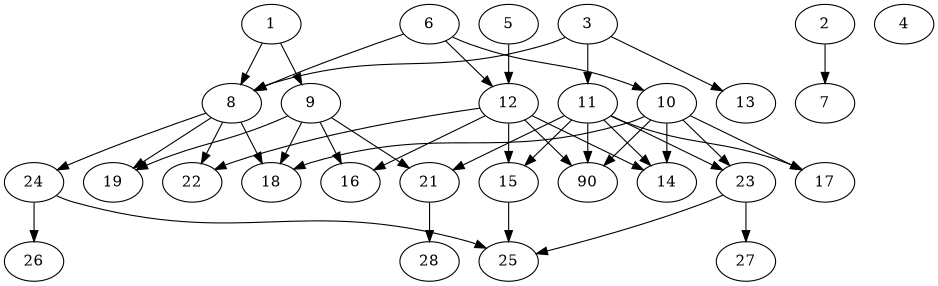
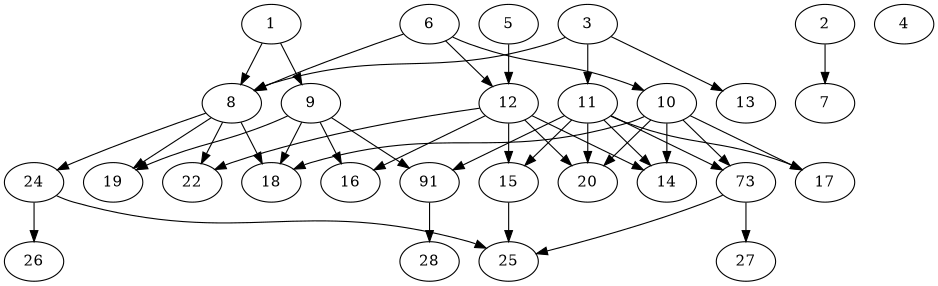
(430, 182) -> (430, 182)
(588, 182) -> (588, 182)
(746, 182) -> (746, 182)
